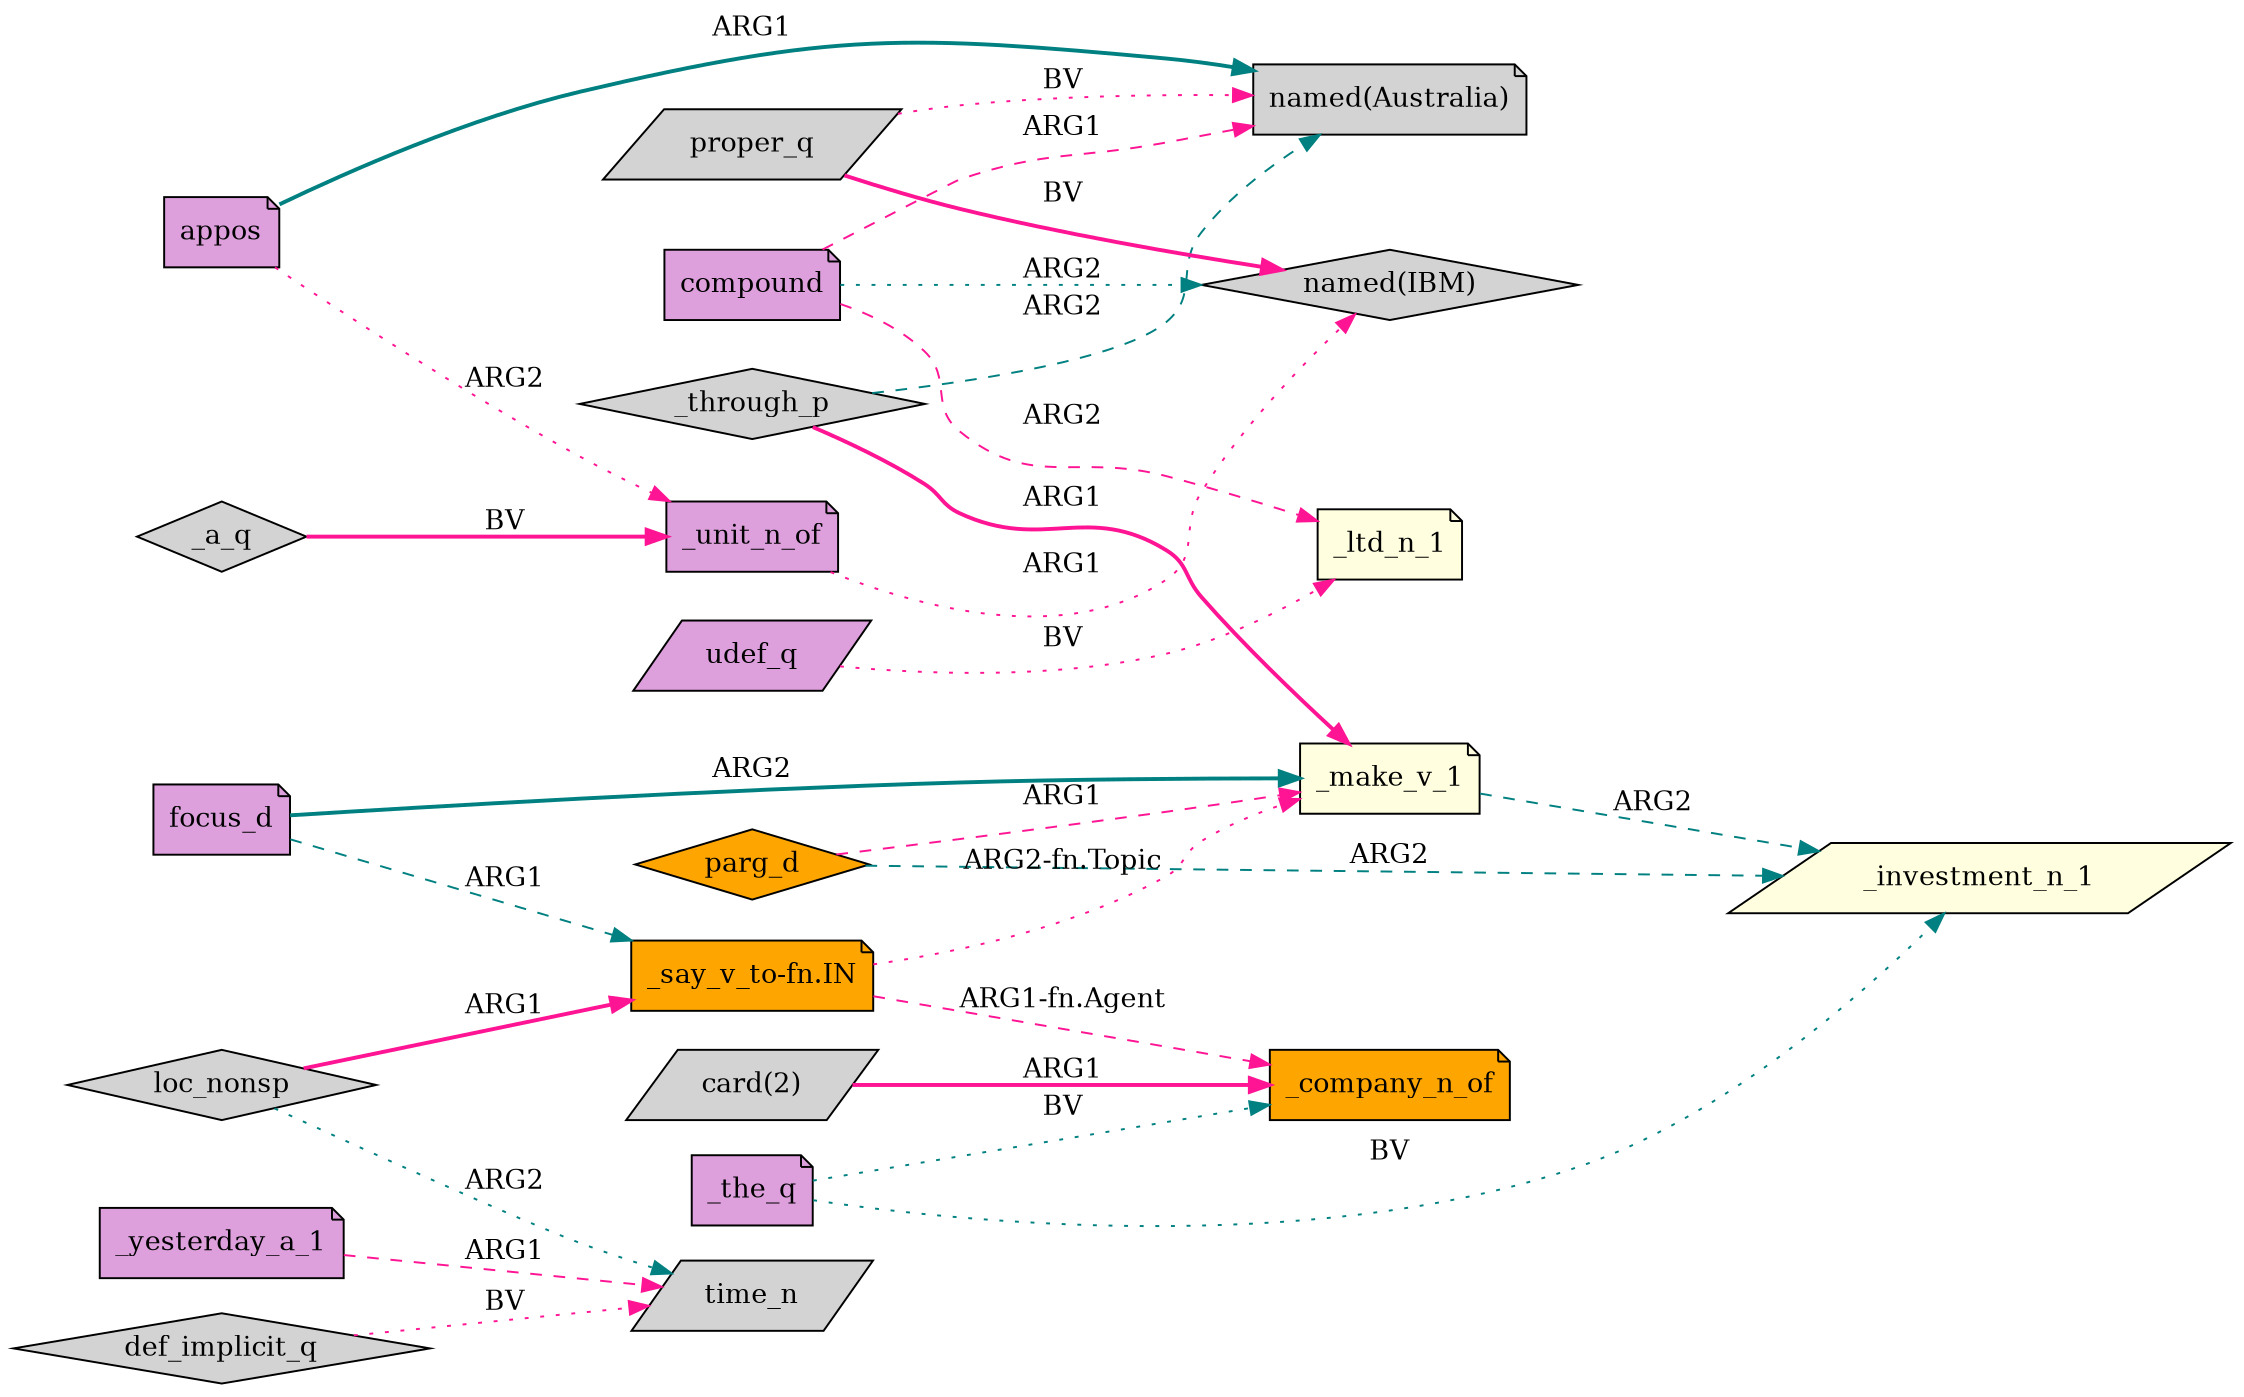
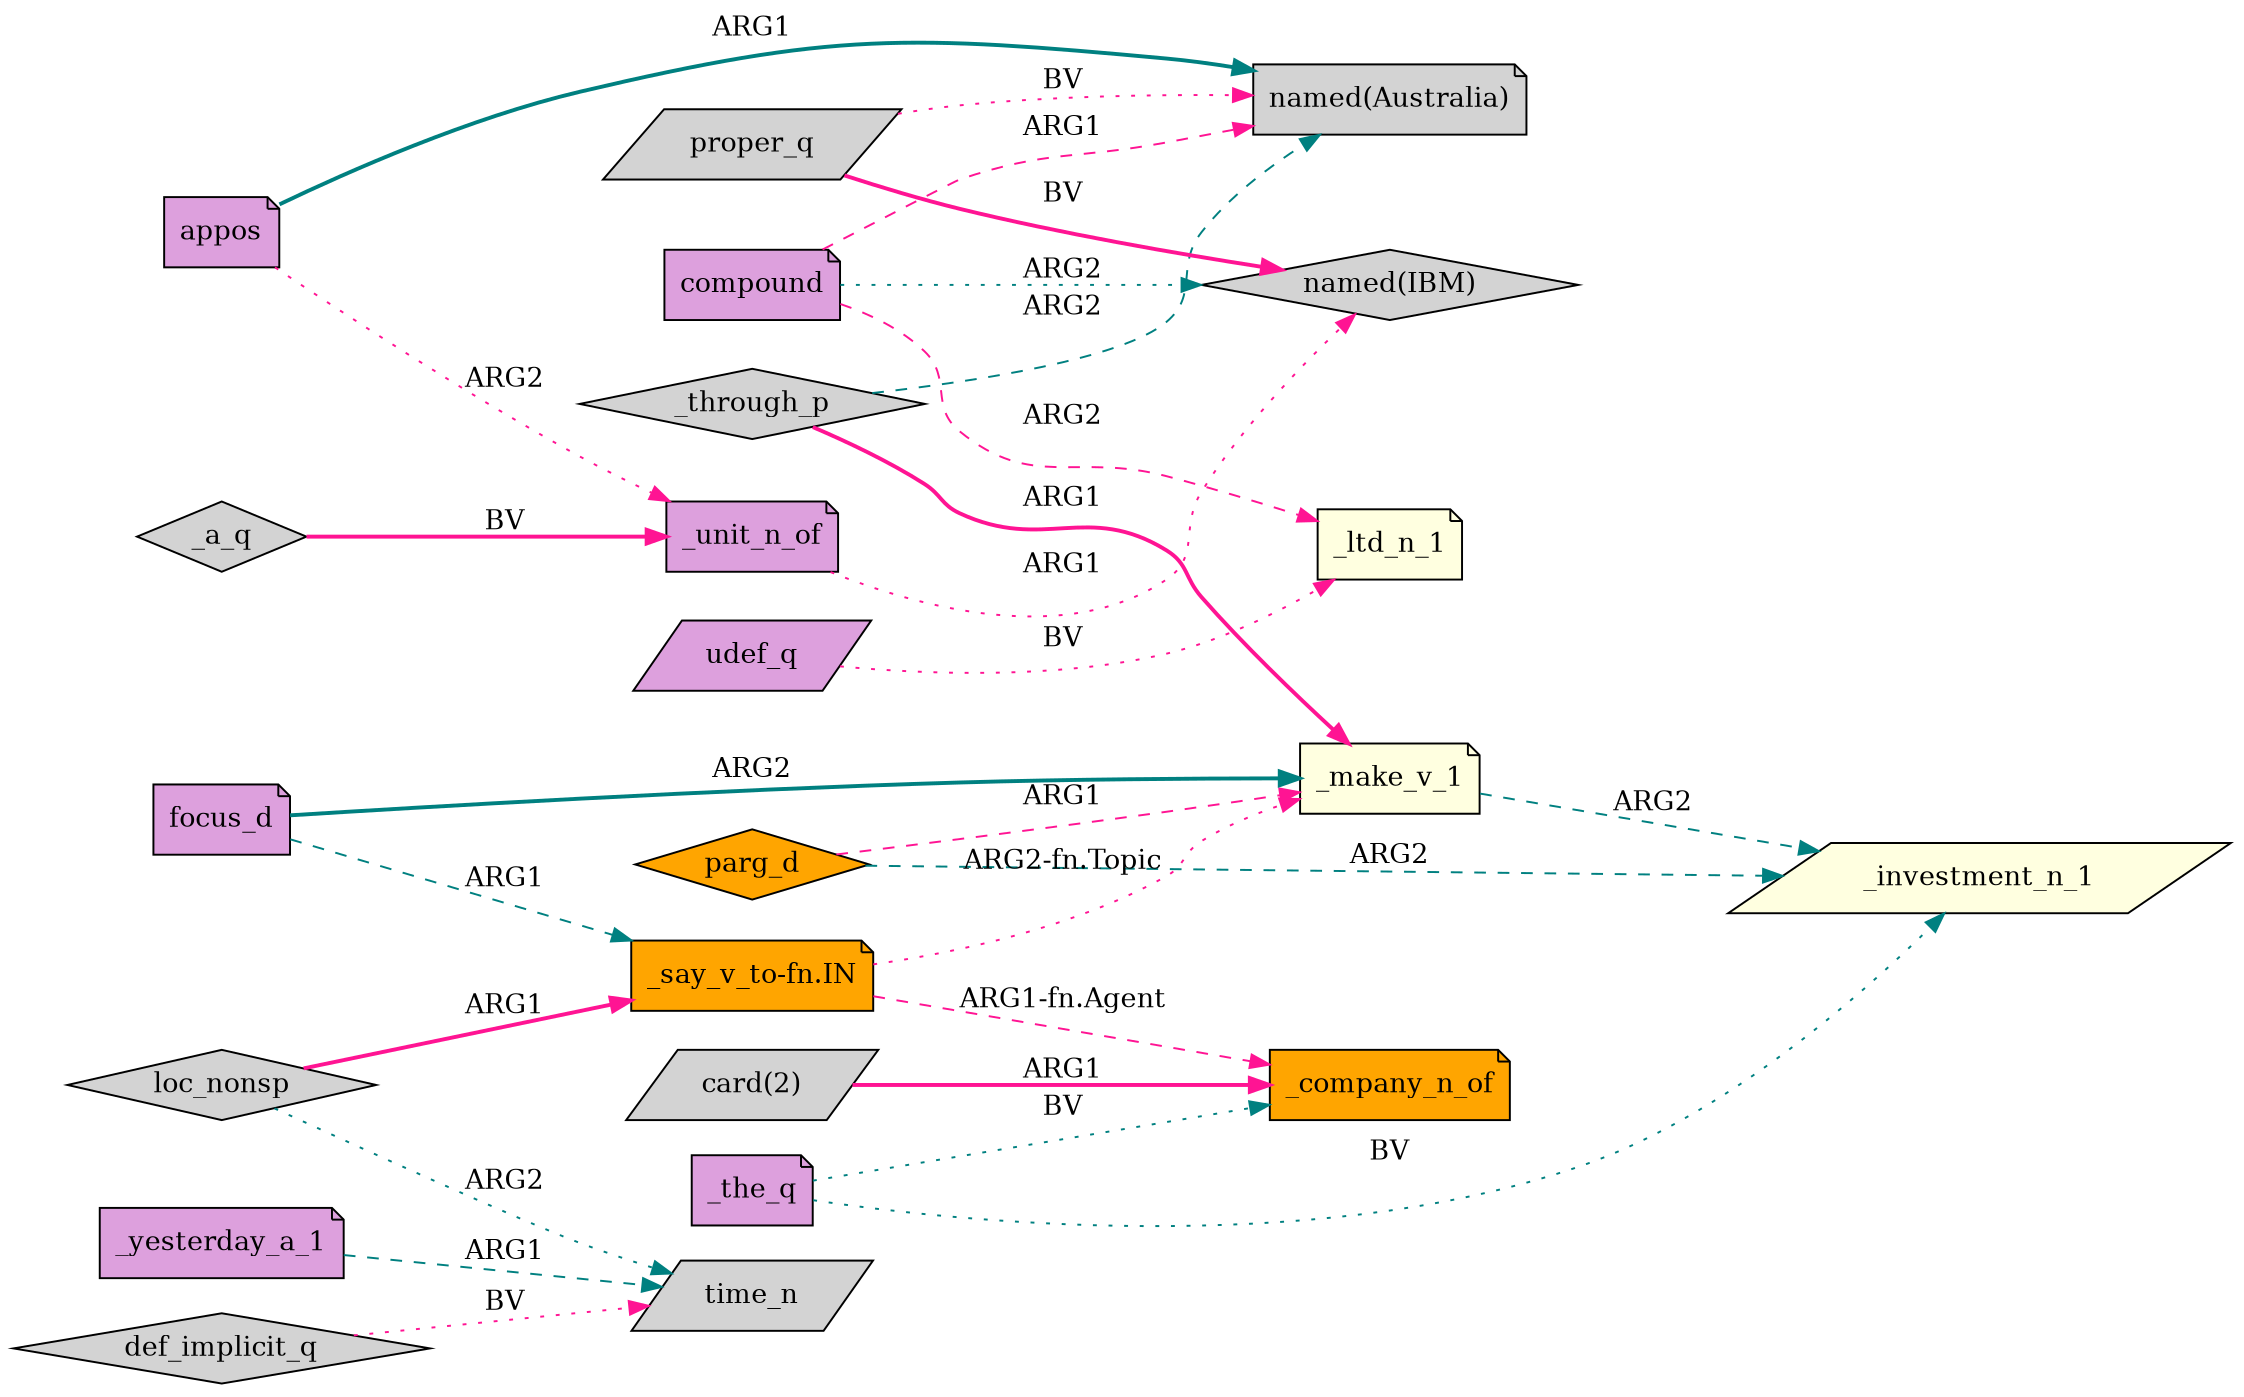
(493, 1270) -> (493, 1270)
